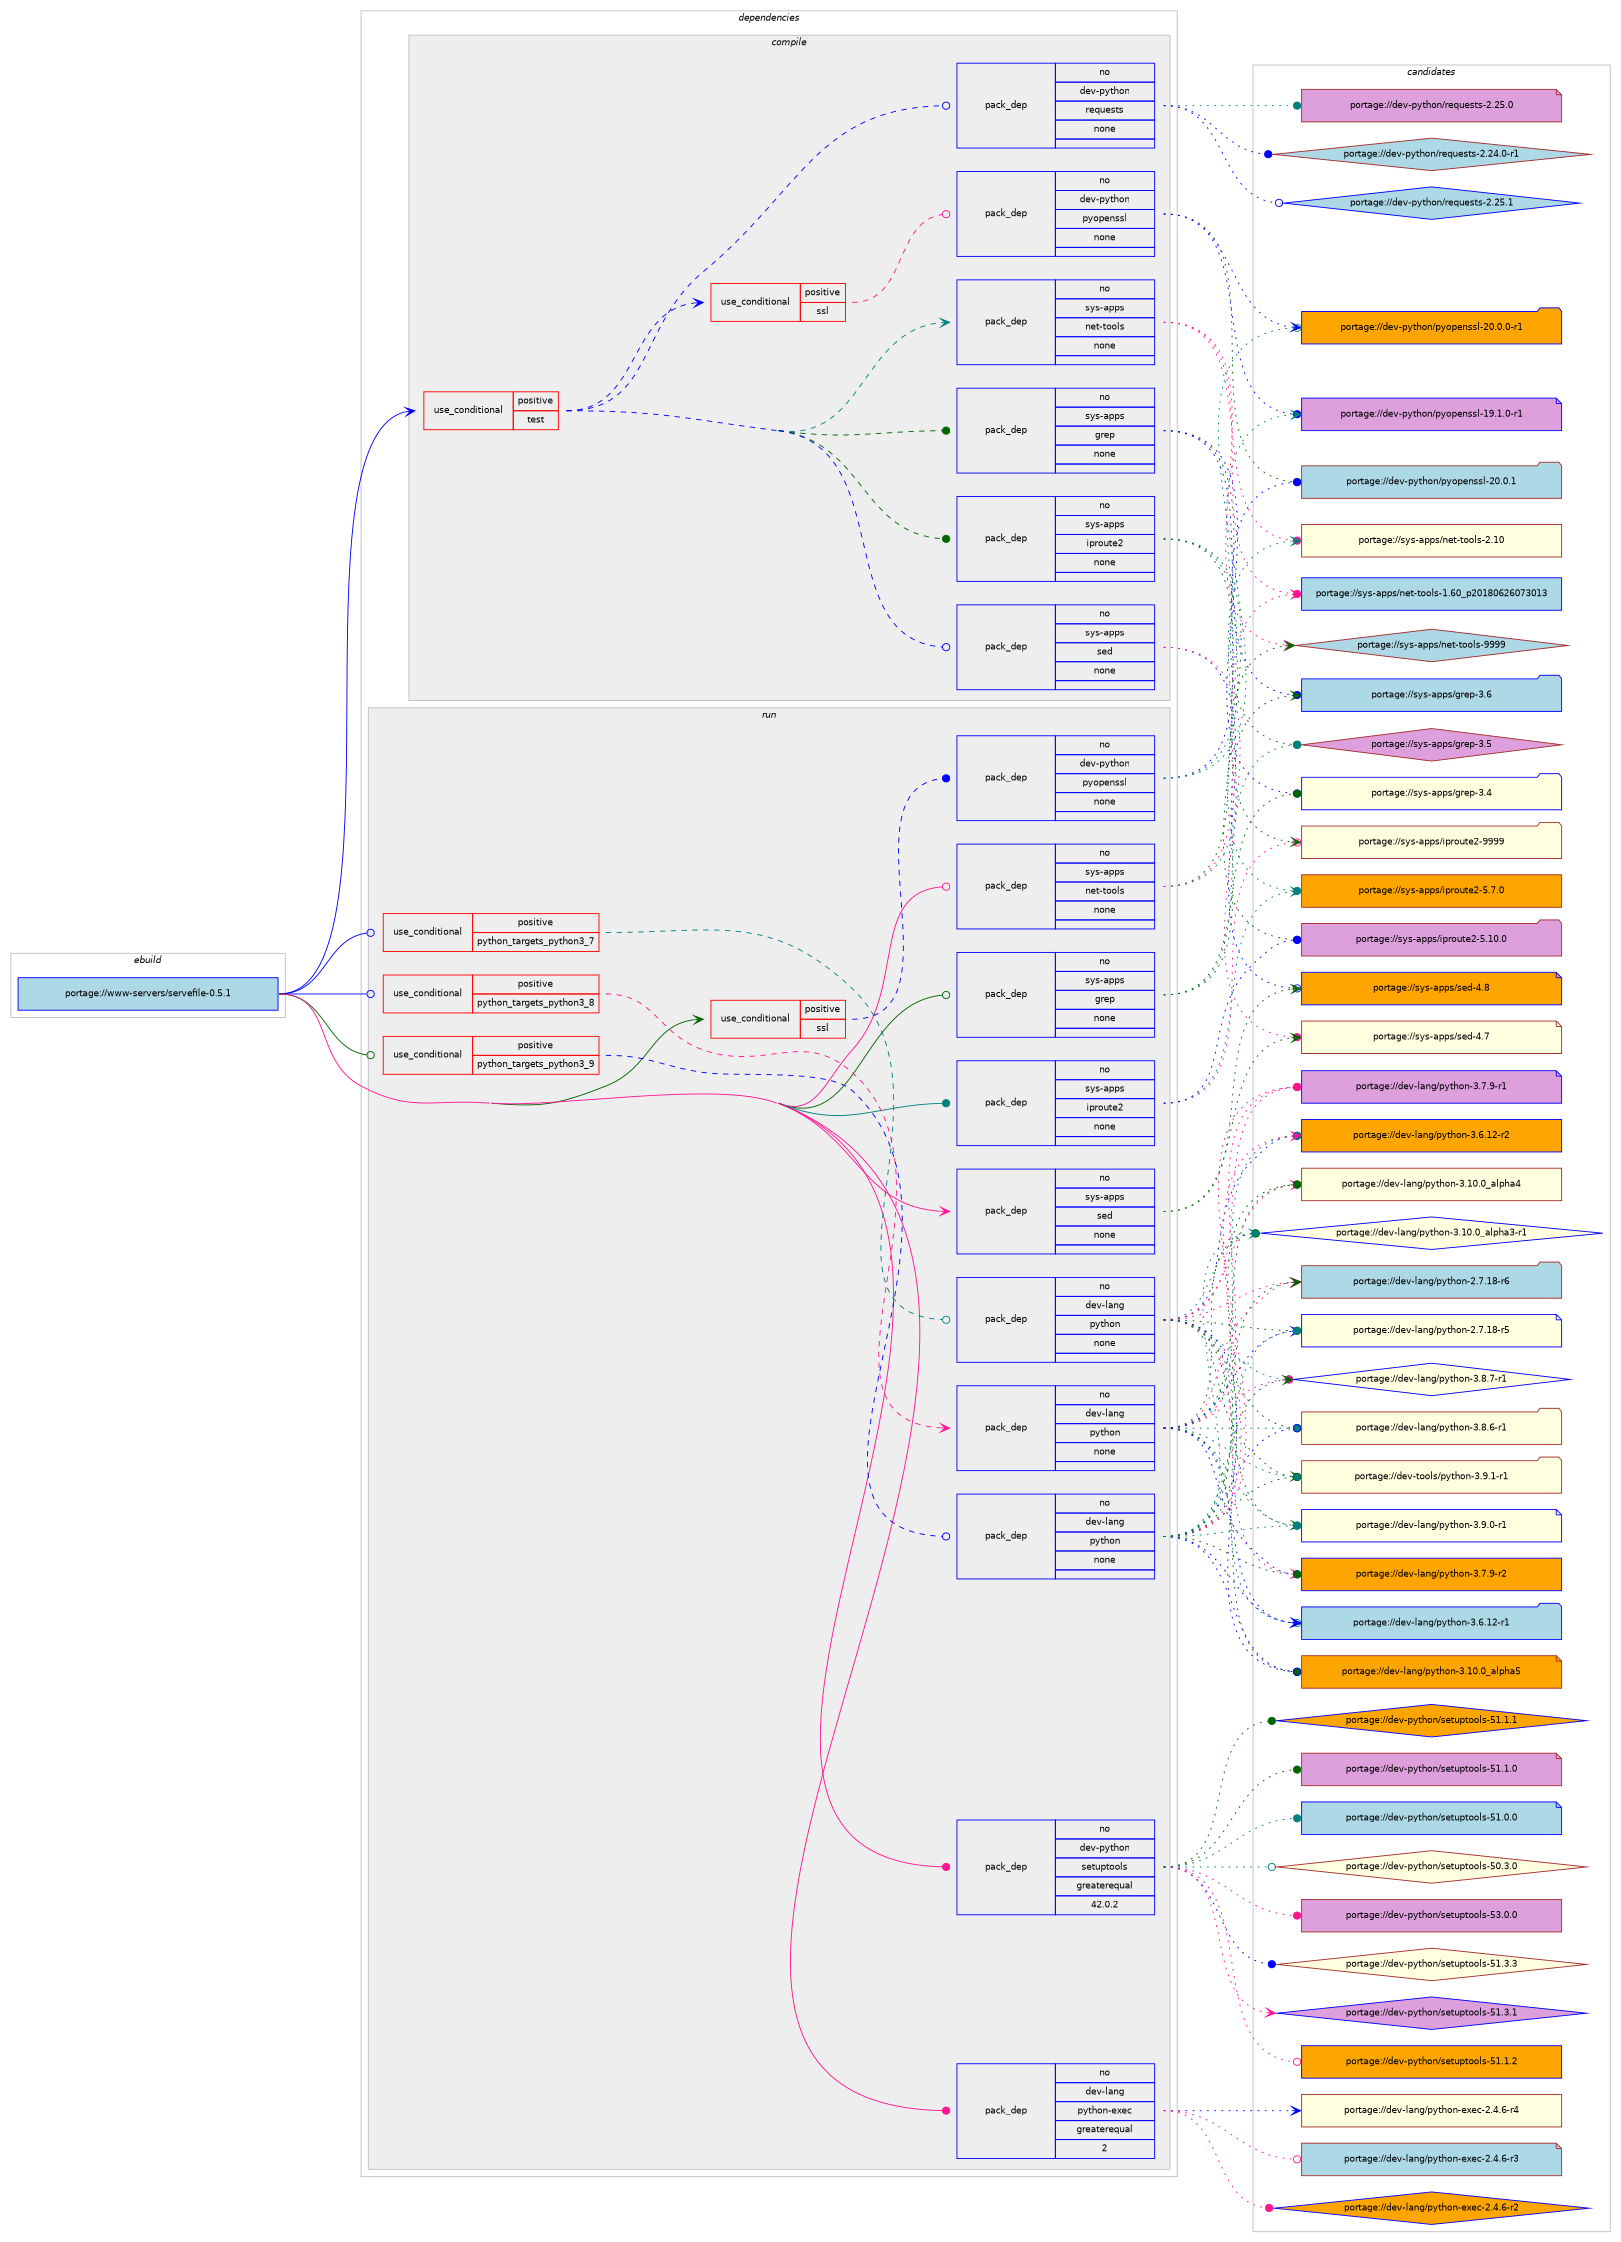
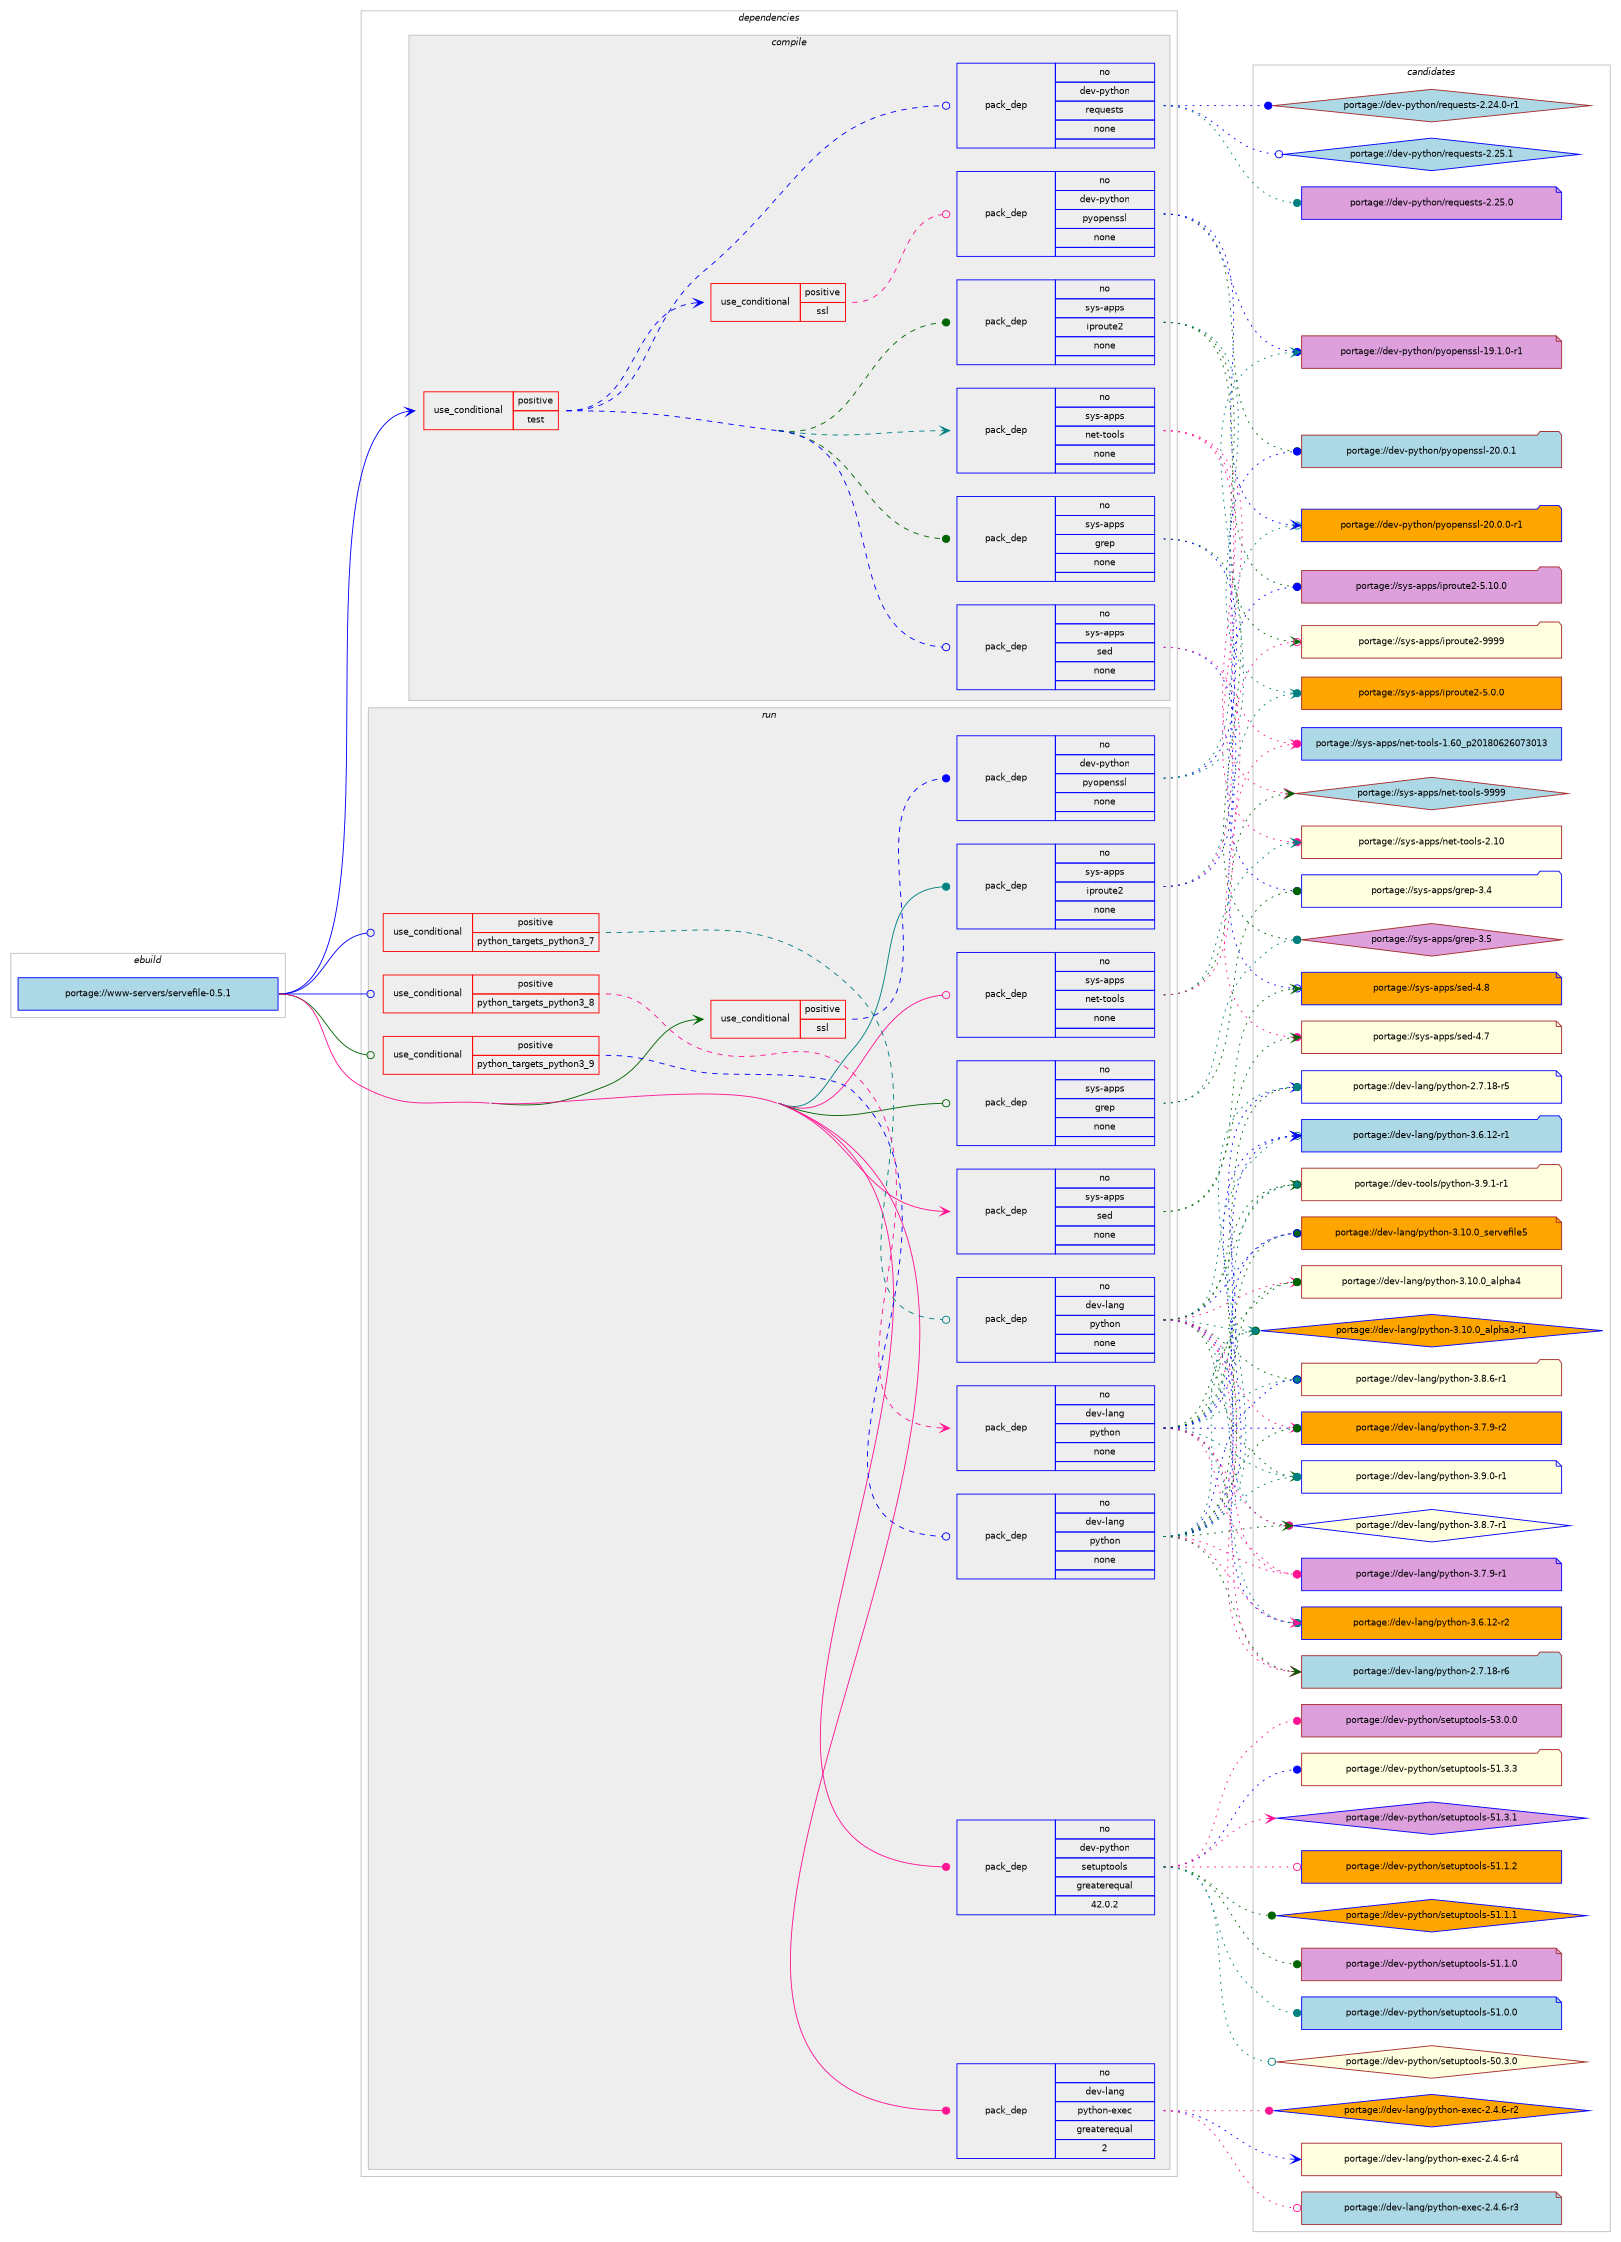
(1432, 106) -> (1432, 203)
(1432, 414) -> (1432, 352)
(1432, 695) -> none
(1432, 891) -> (1432, 693)
(1432, 1233) -> (1432, 1331)
(1432, 1672) -> (1432, 1233)
(1432, 1964) -> (1432, 1769)
